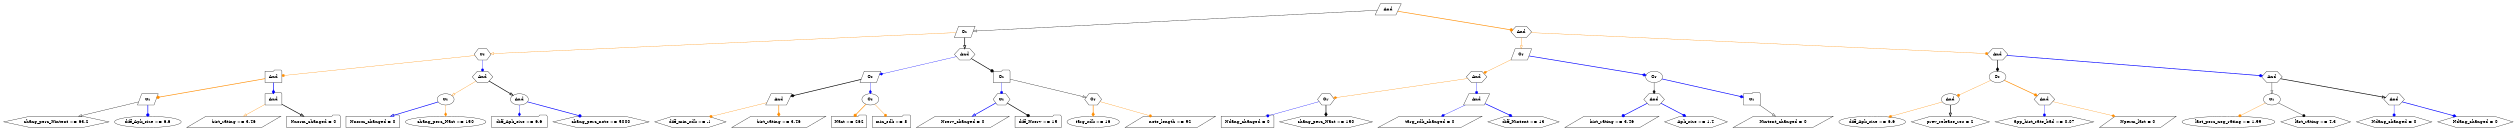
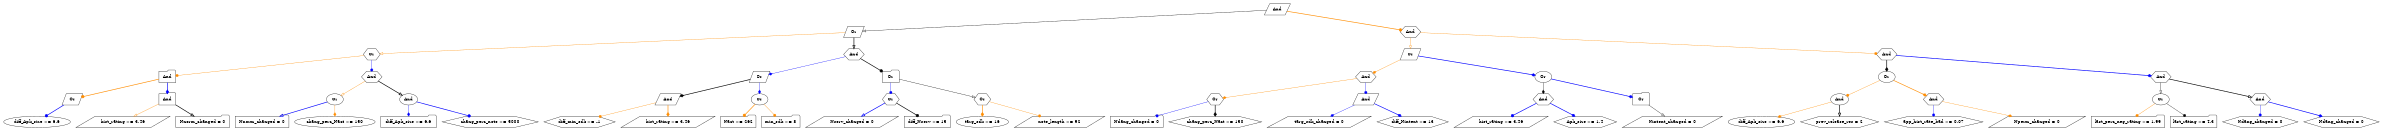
(56, 122) -> none
(2138, 122) -> (2037, 122)
(2228, 122) -> (2128, 122)
(2316, 122) -> (2194, 122)
